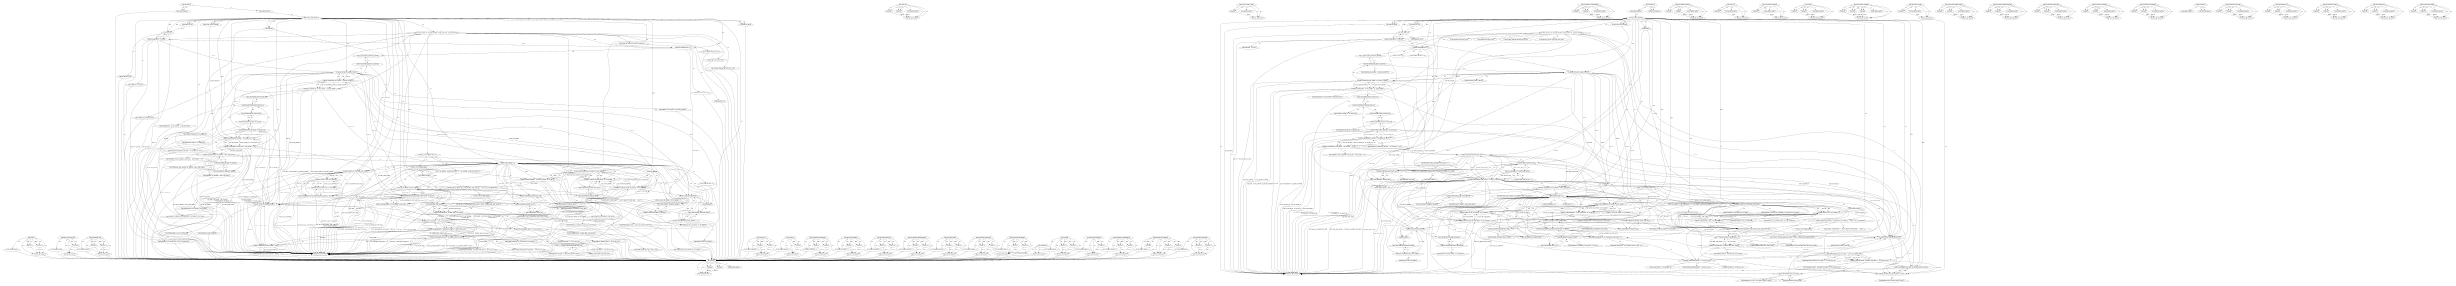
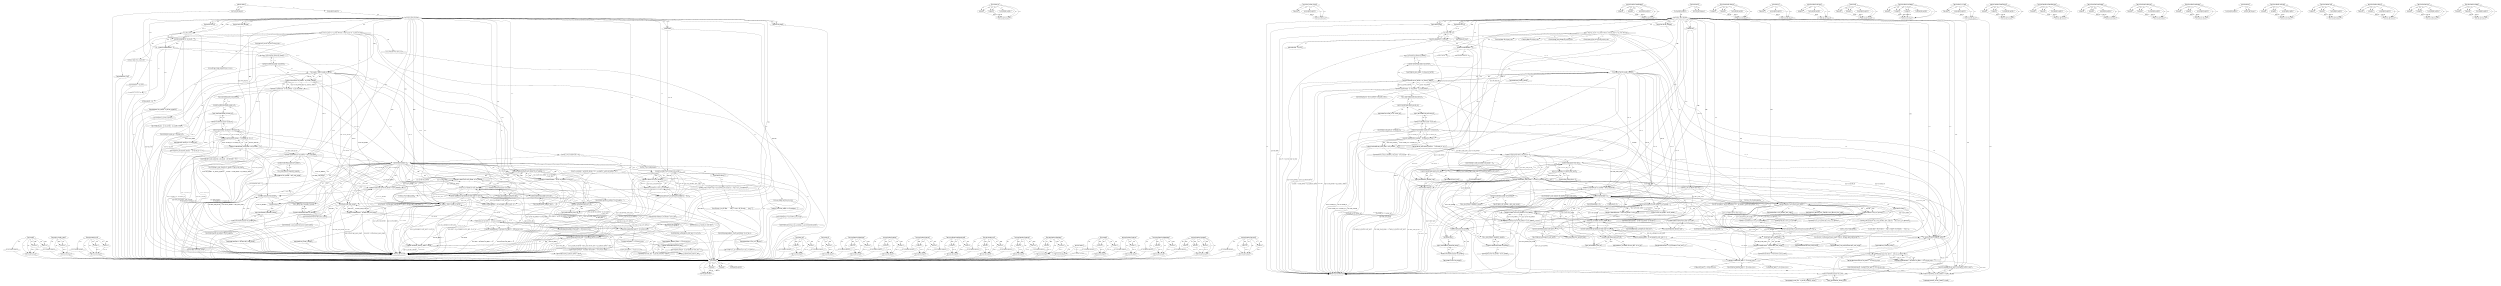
none -> (783, 201)
